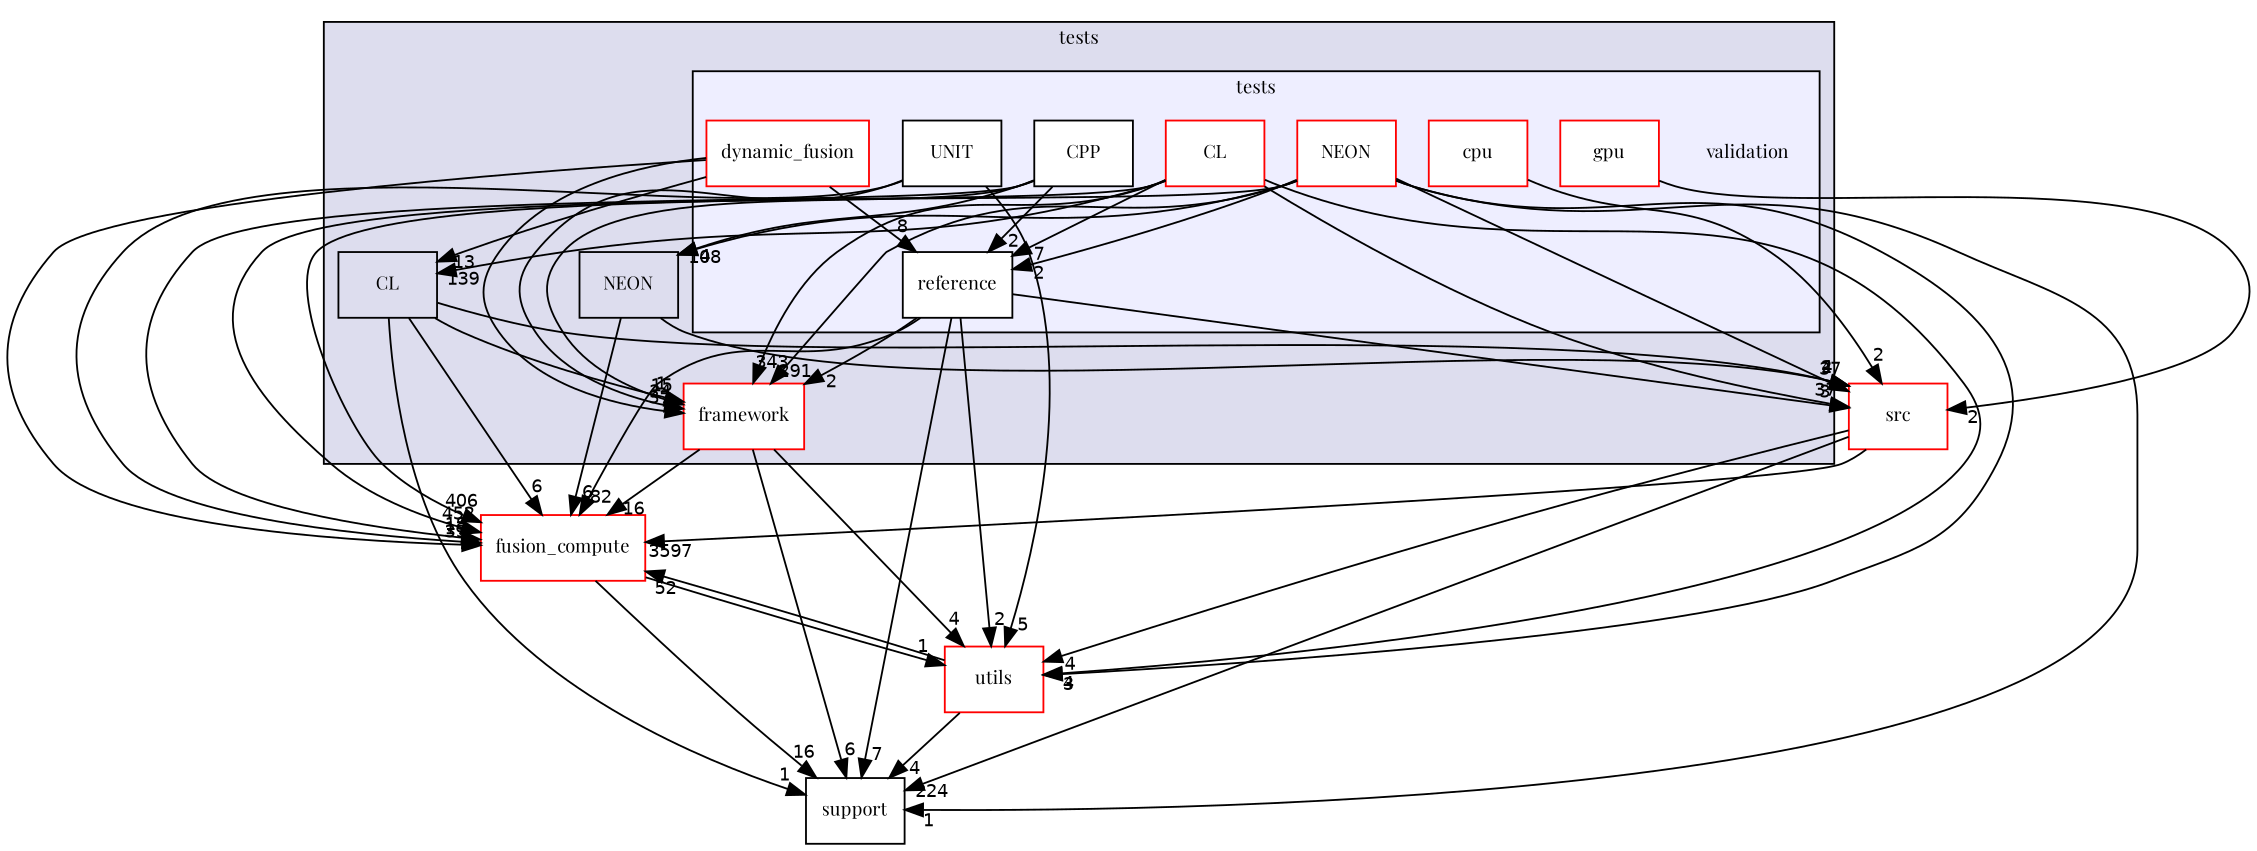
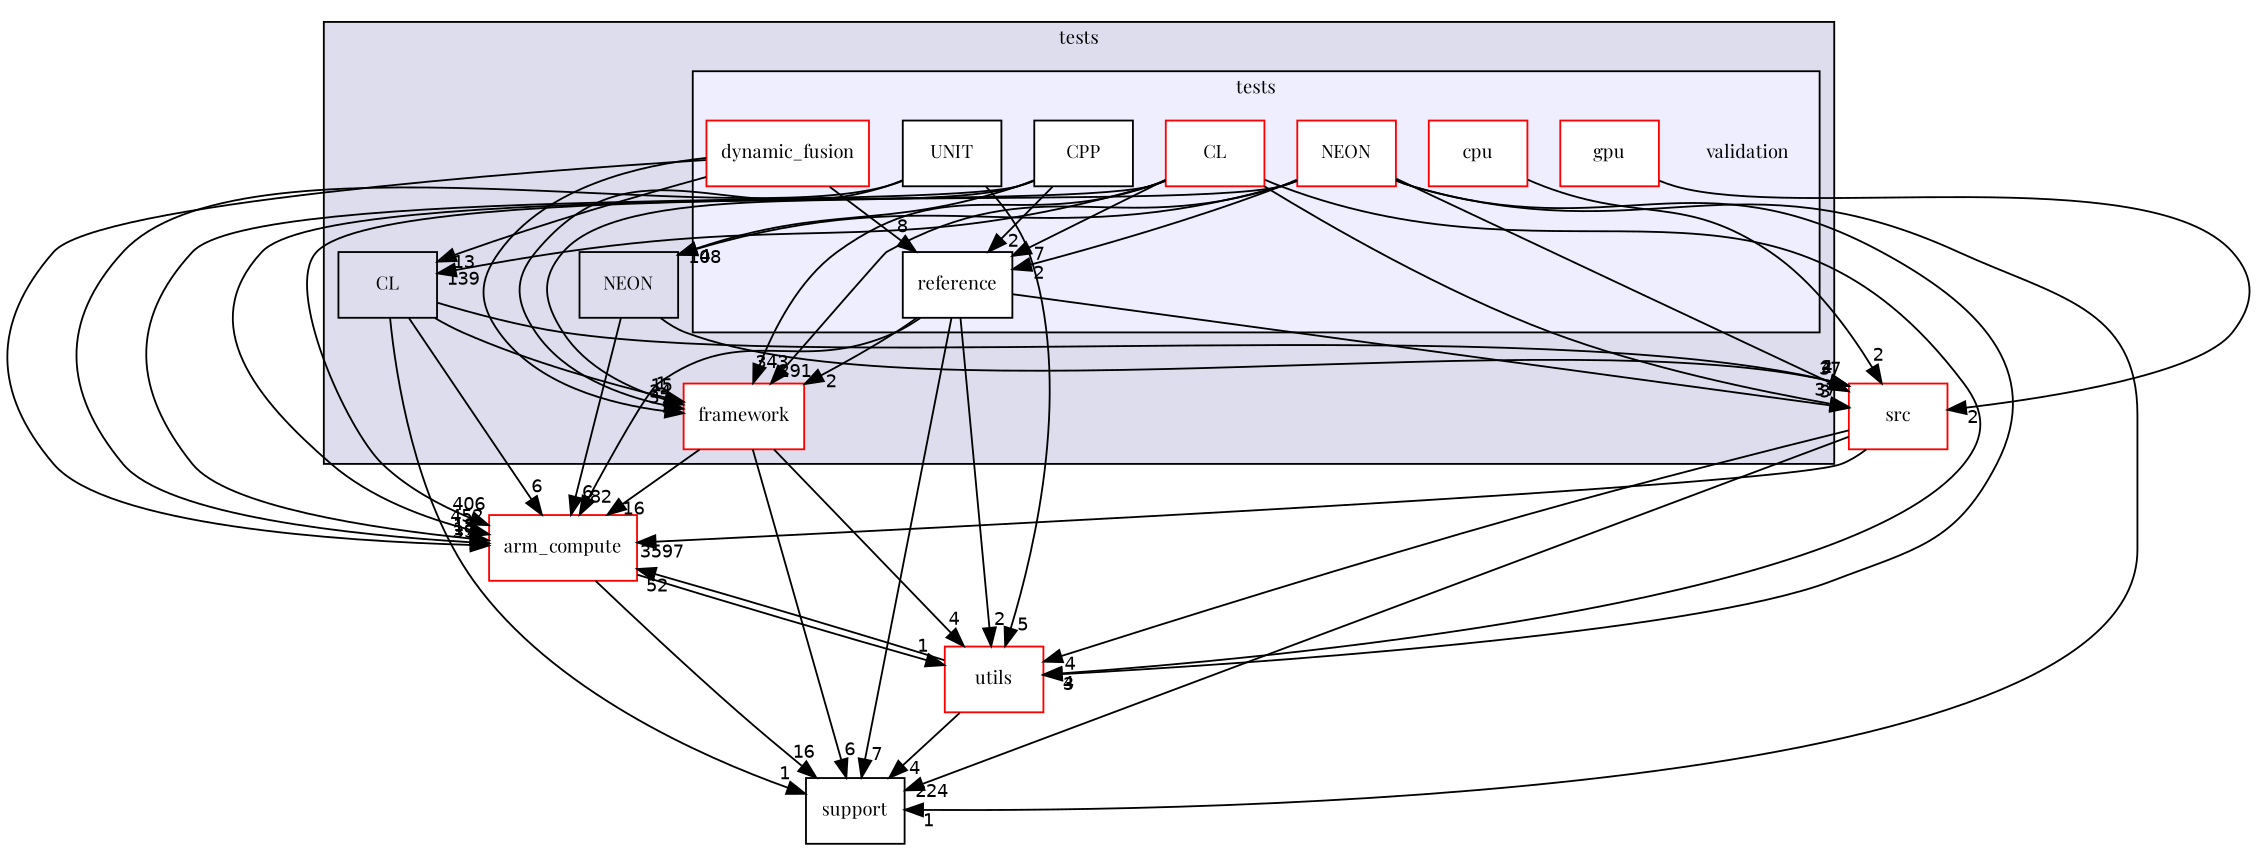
(563, 548) -> (563, 548)
